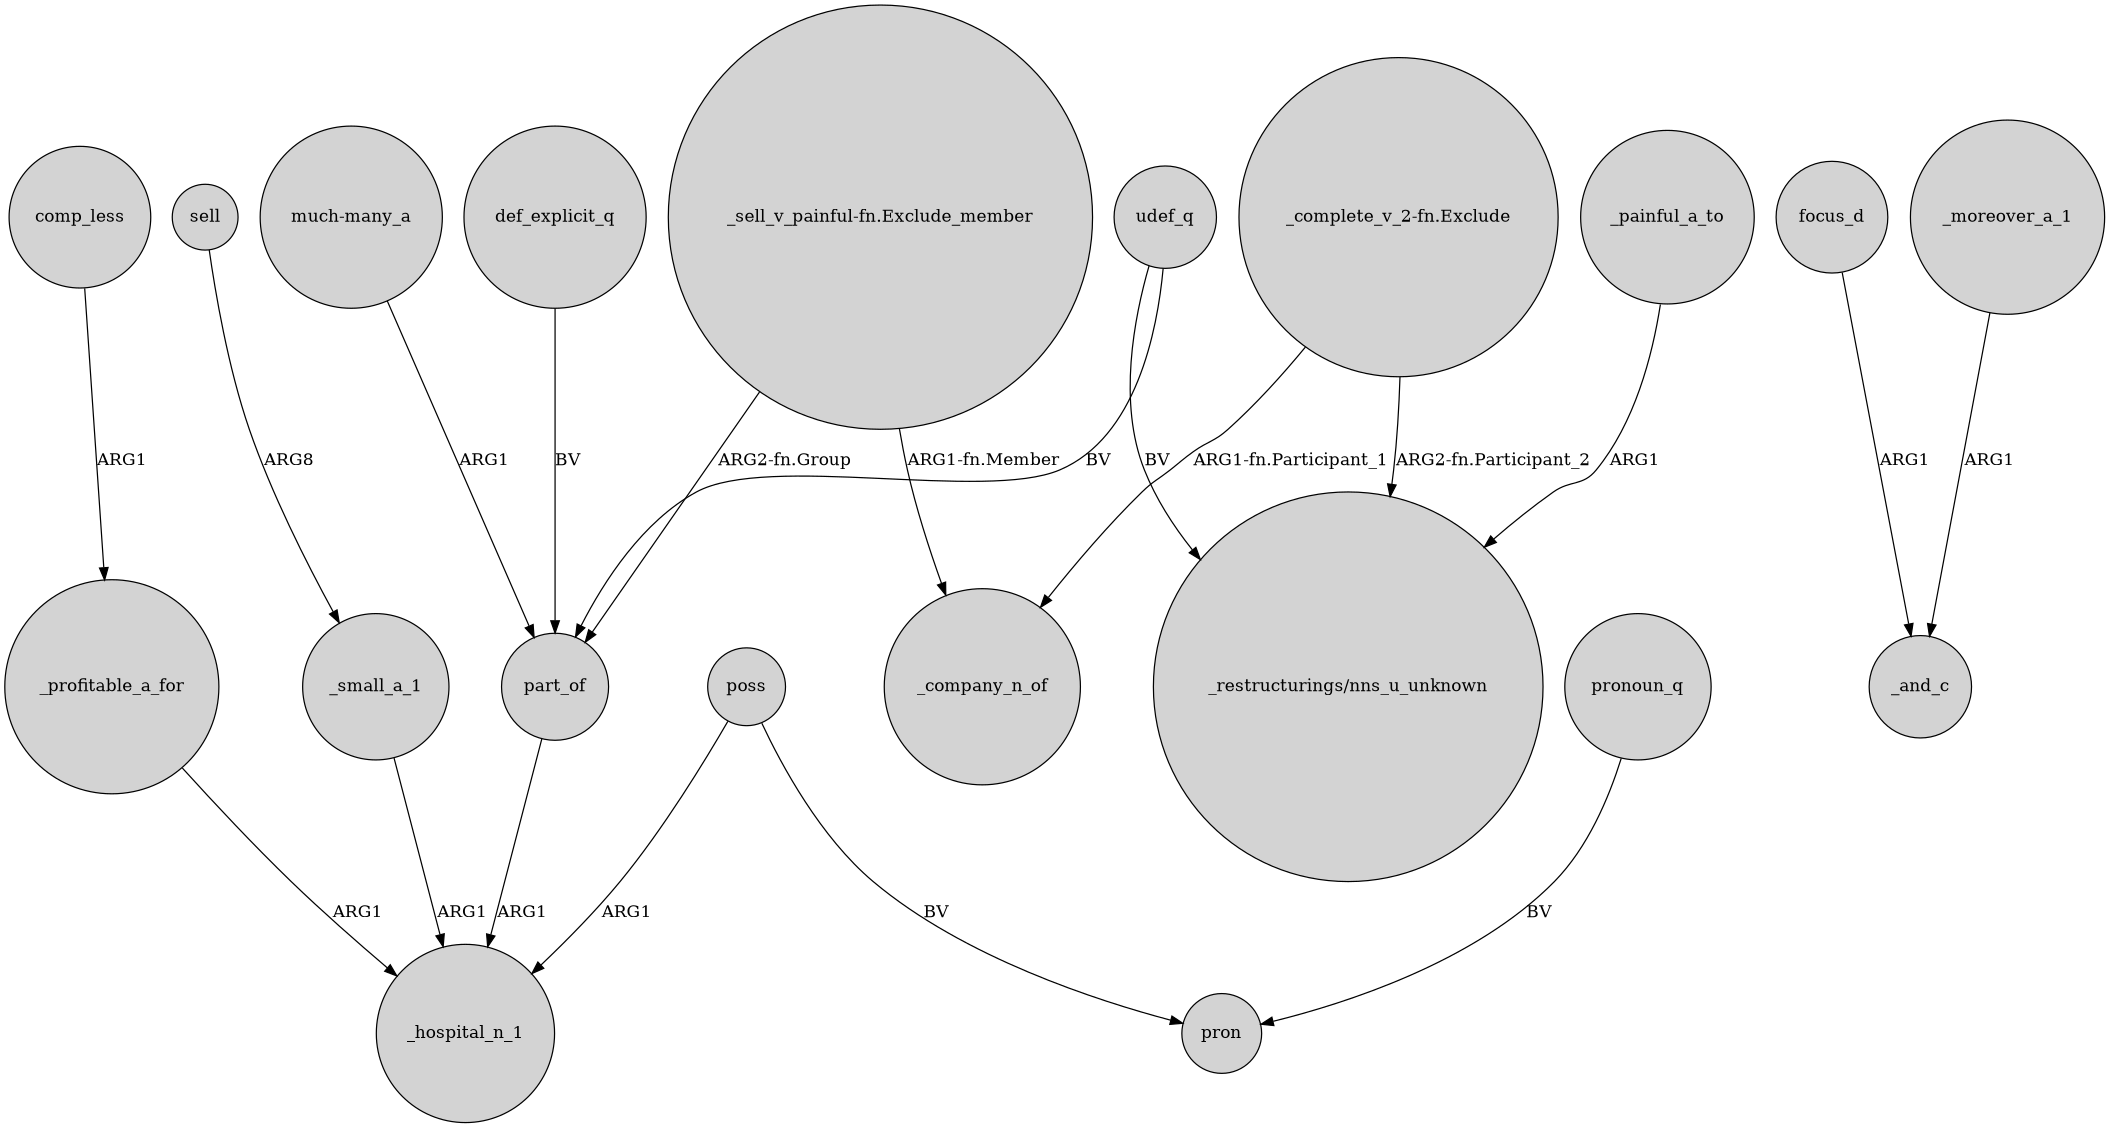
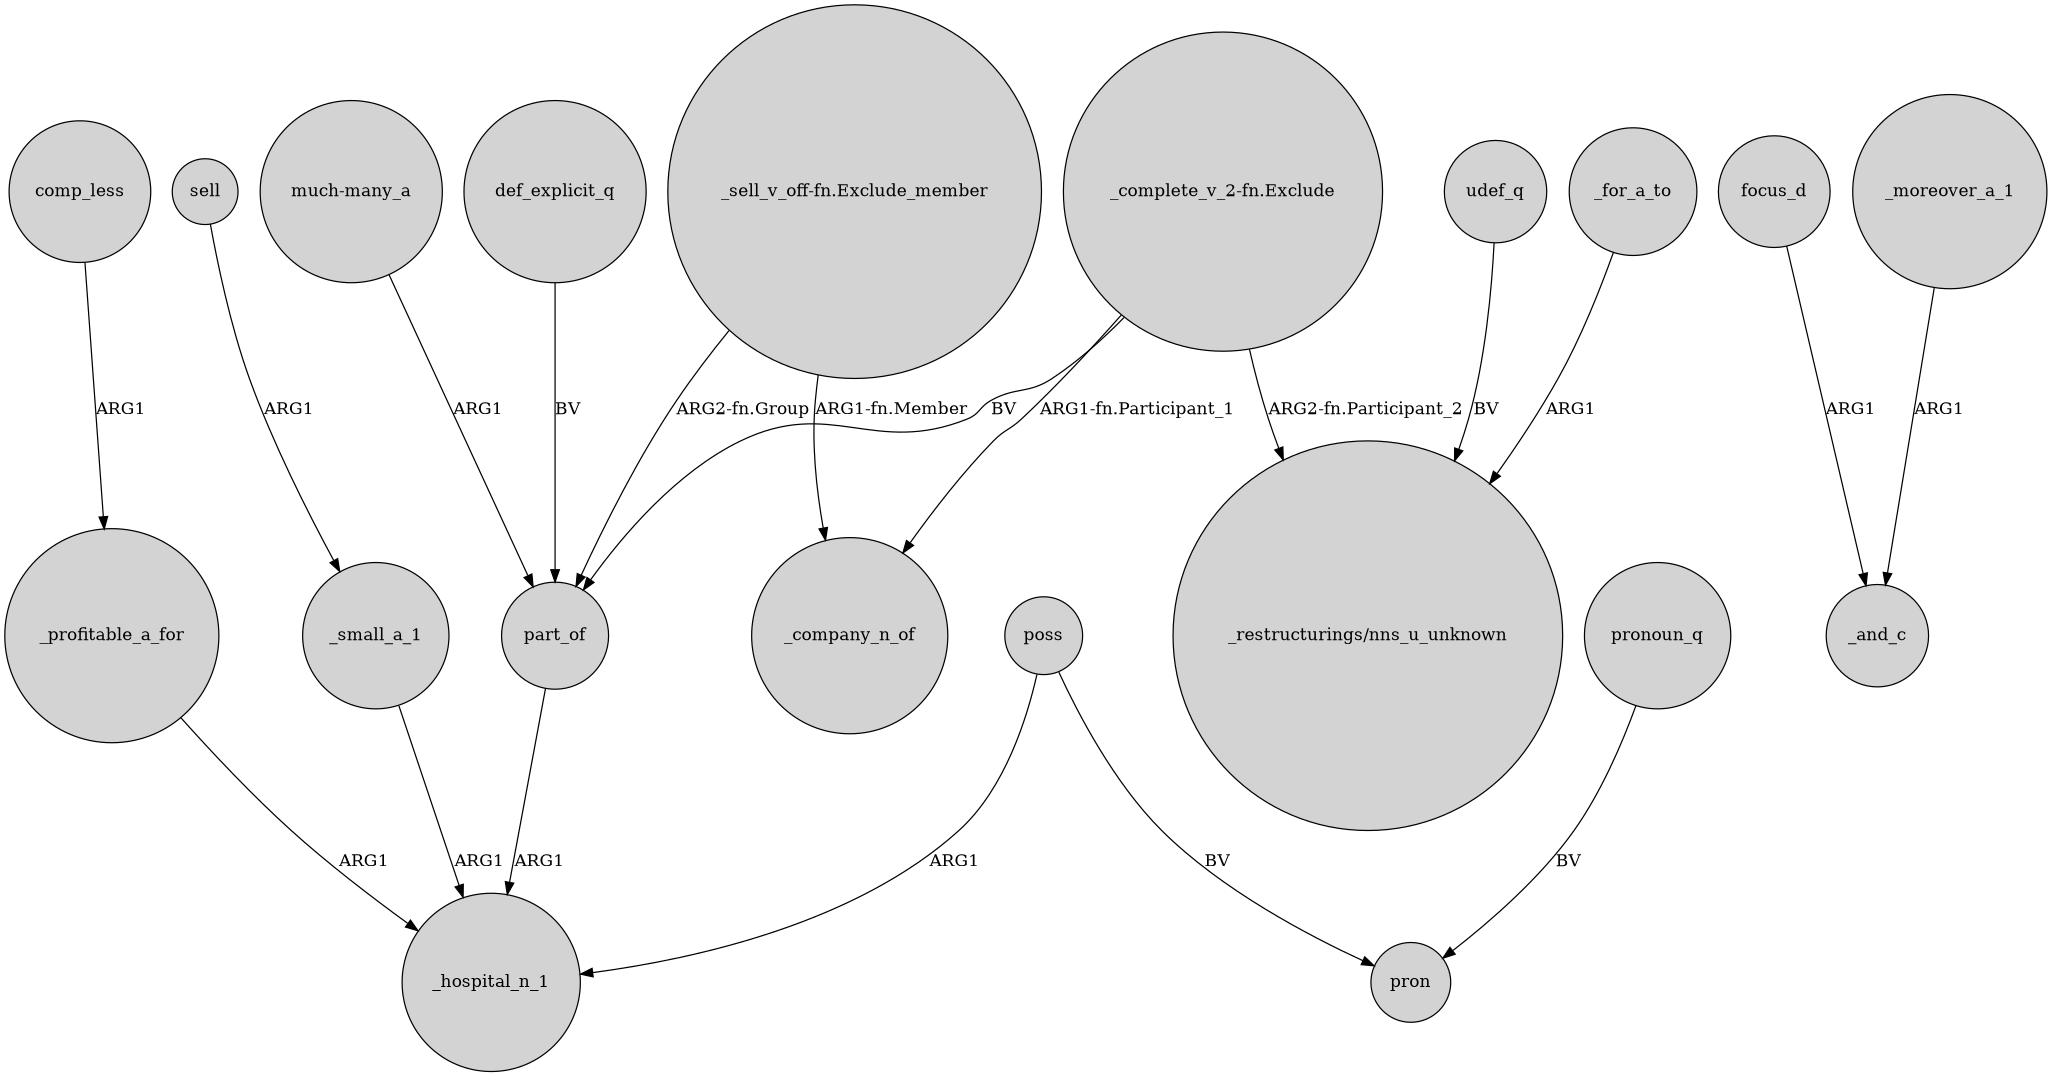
(880, 217) -> (855, 192)
(1667, 217) -> (1633, 192)
(289, 461) -> (289, 410)
(926, 480) -> (845, 427)
